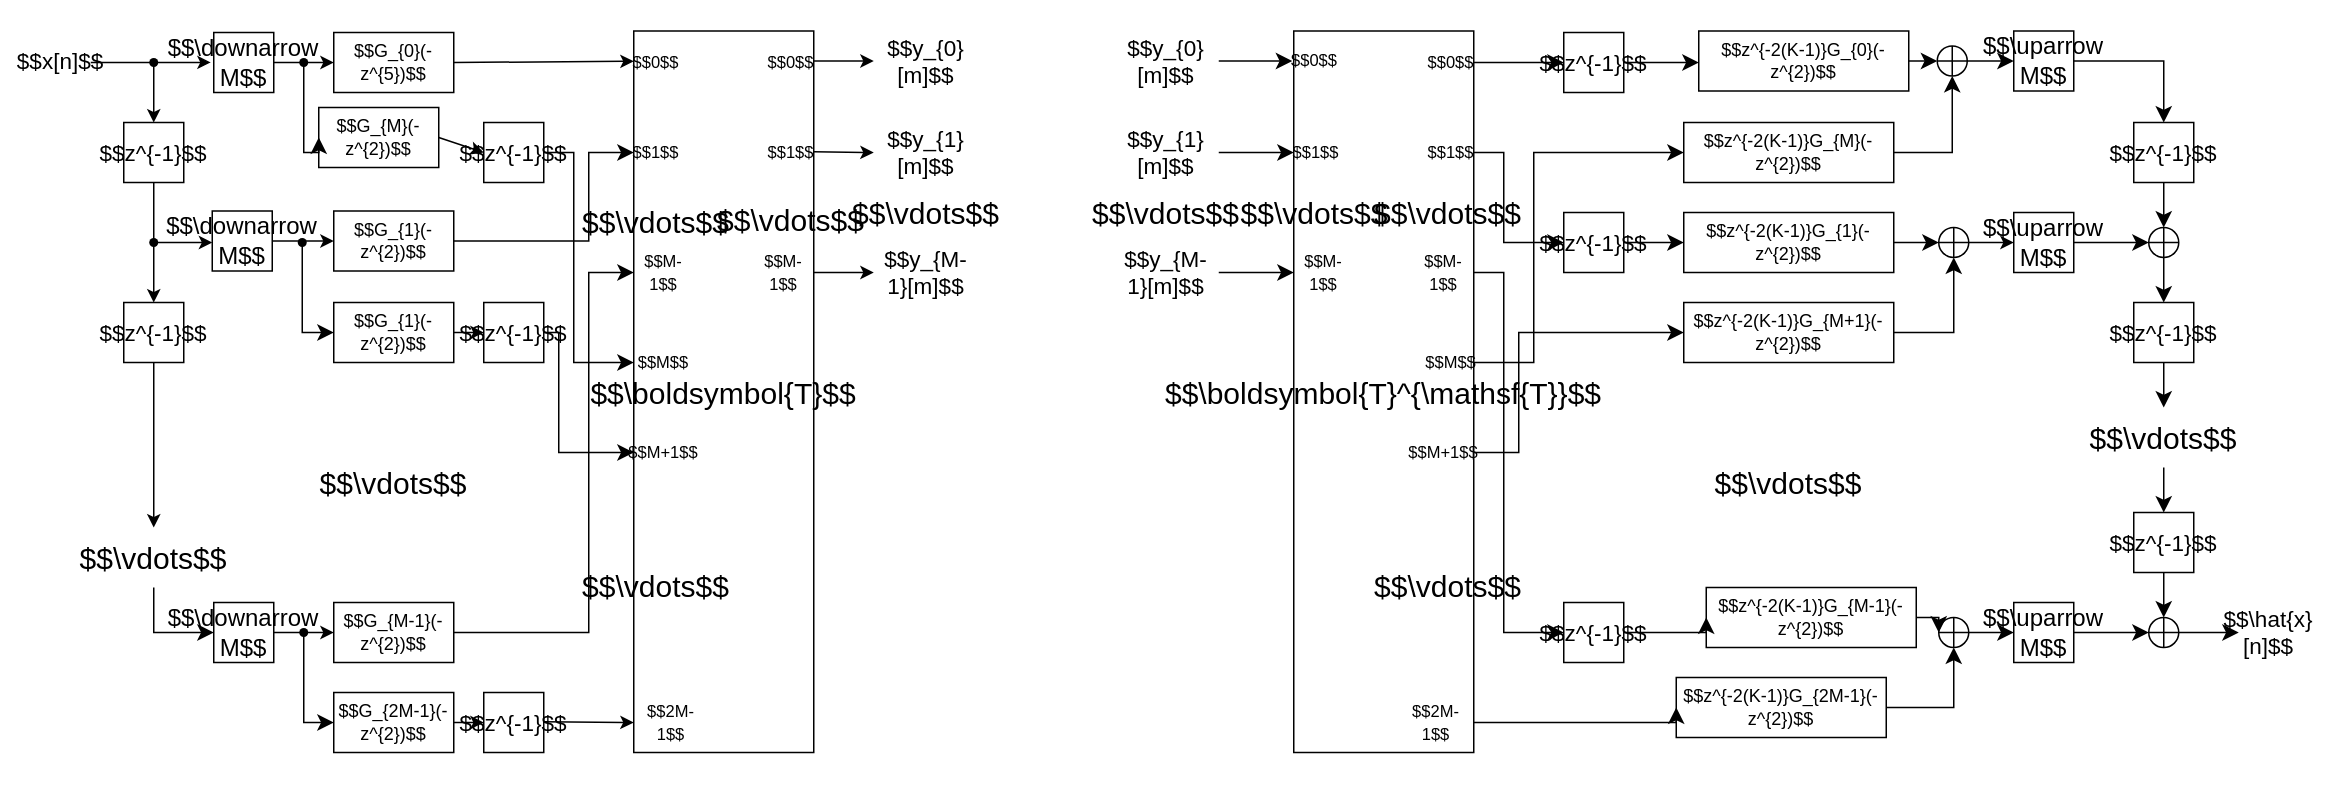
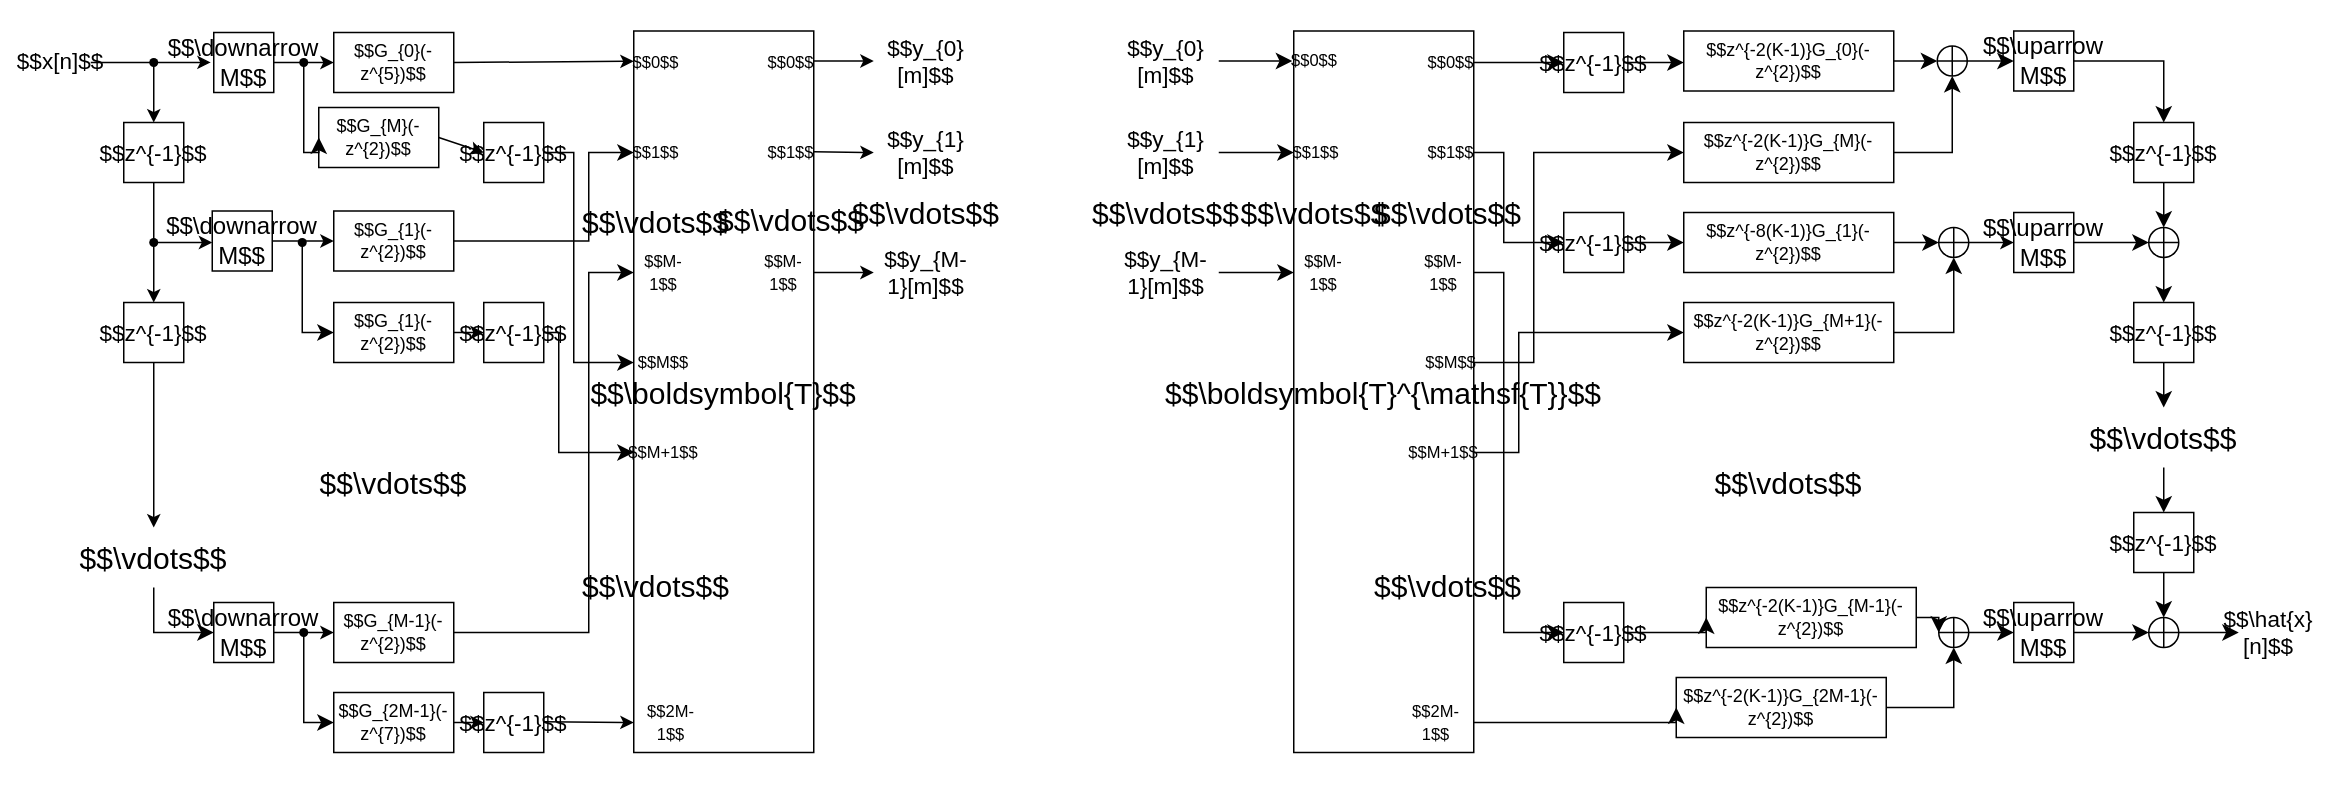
(1804, 61) -> (1789, 61)
(1789, 242) -> (1789, 242)
(394, 722) -> (394, 722)
